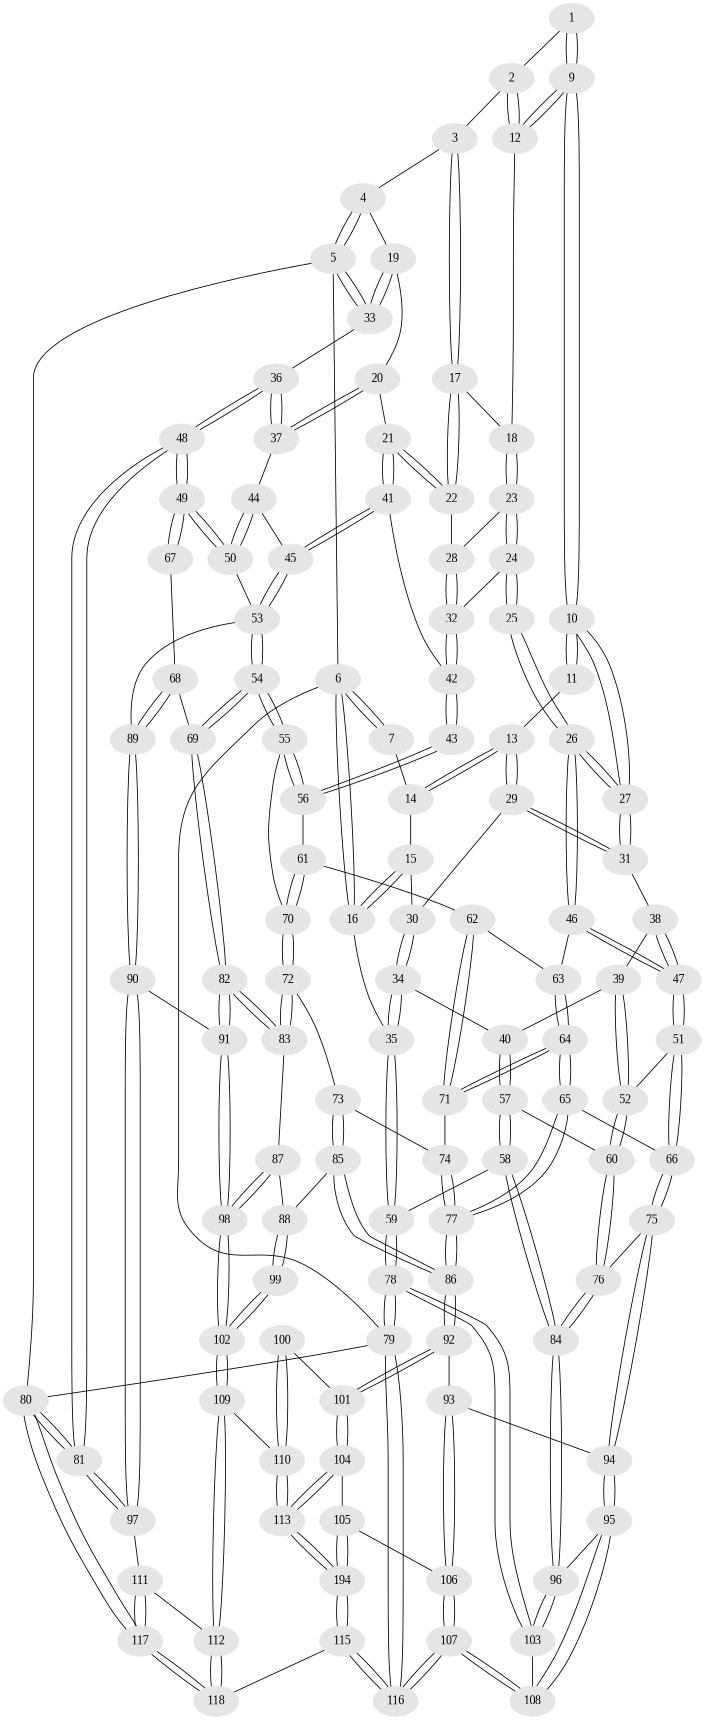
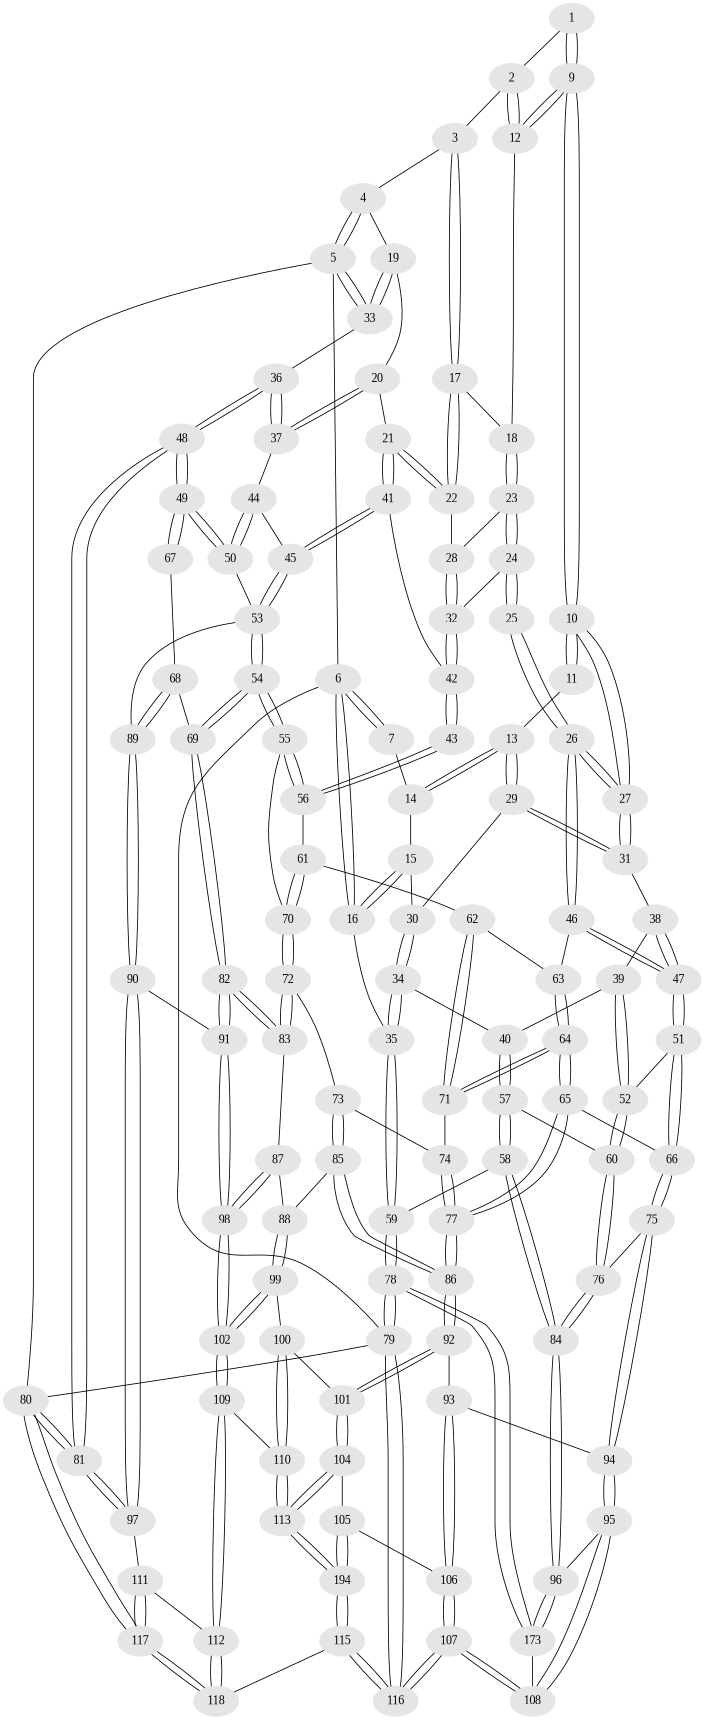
none -> (279, 1311)
(533, 1641) -> (533, 1641)
